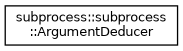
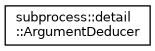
(91, 25) -> (78, 25)
